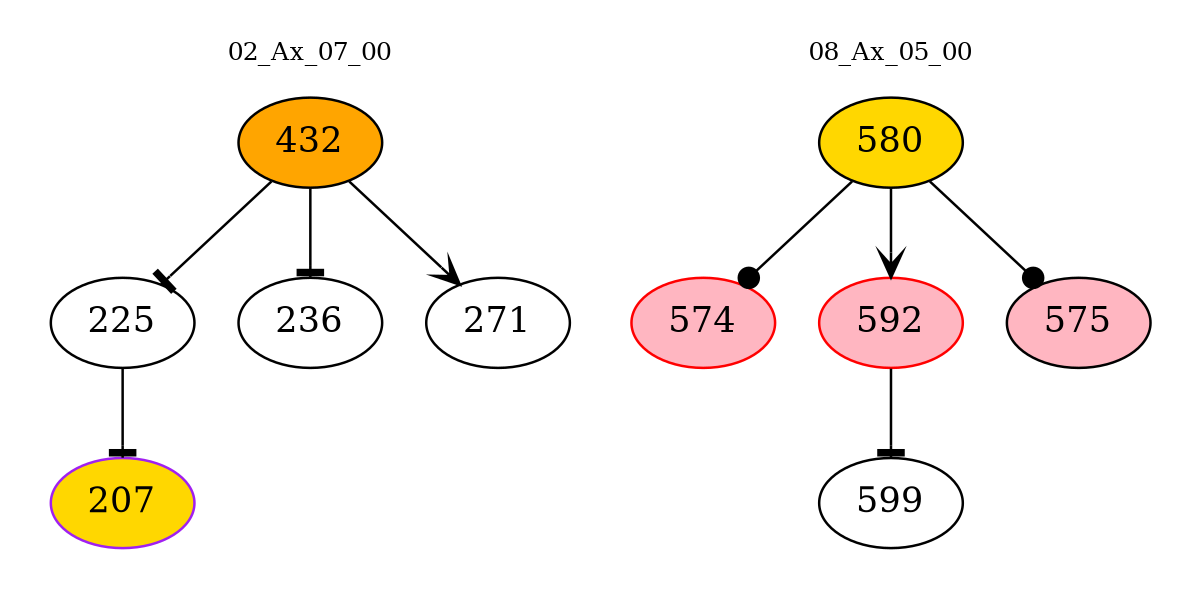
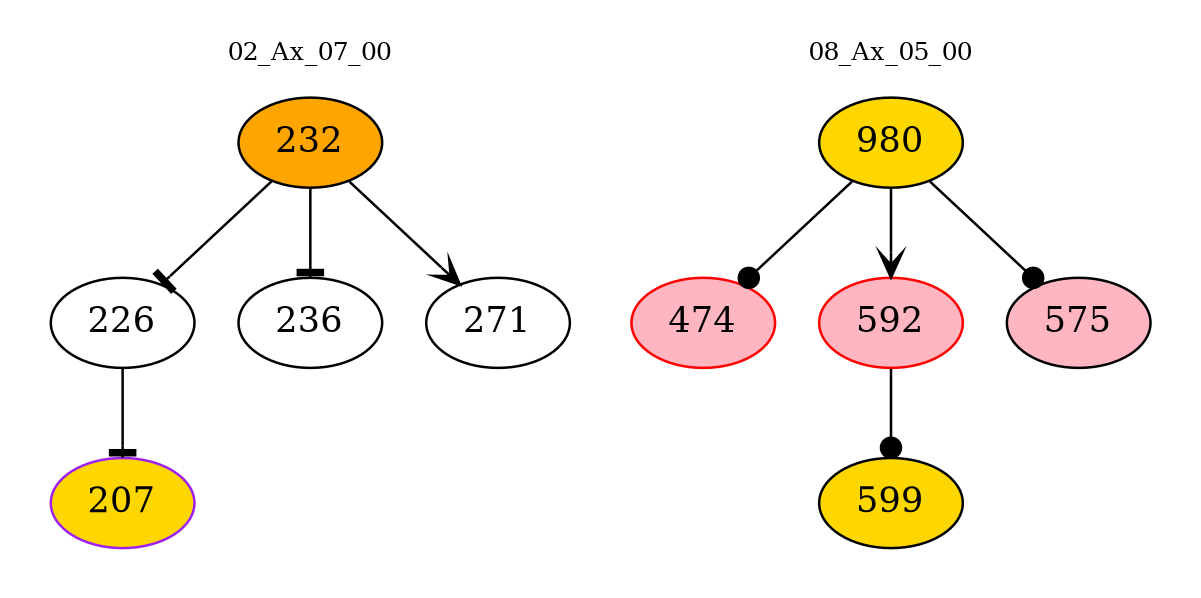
(310, 143) -> (310, 143)
(891, 143) -> (891, 143)
(123, 323) -> (123, 323)
(703, 323) -> (703, 323)
(891, 407) -> (891, 403)
(891, 503) -> (891, 503)
